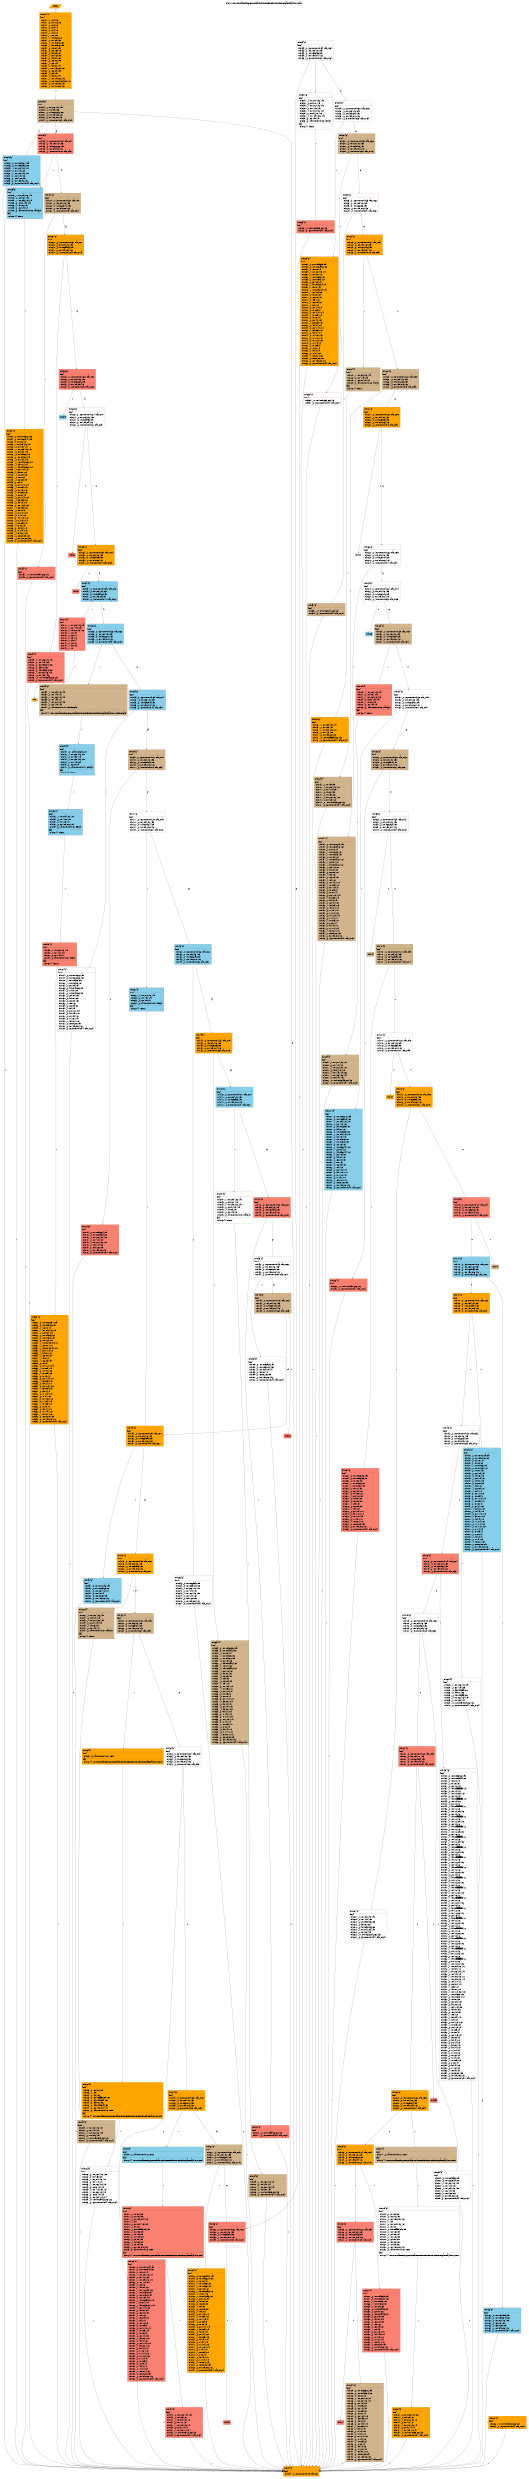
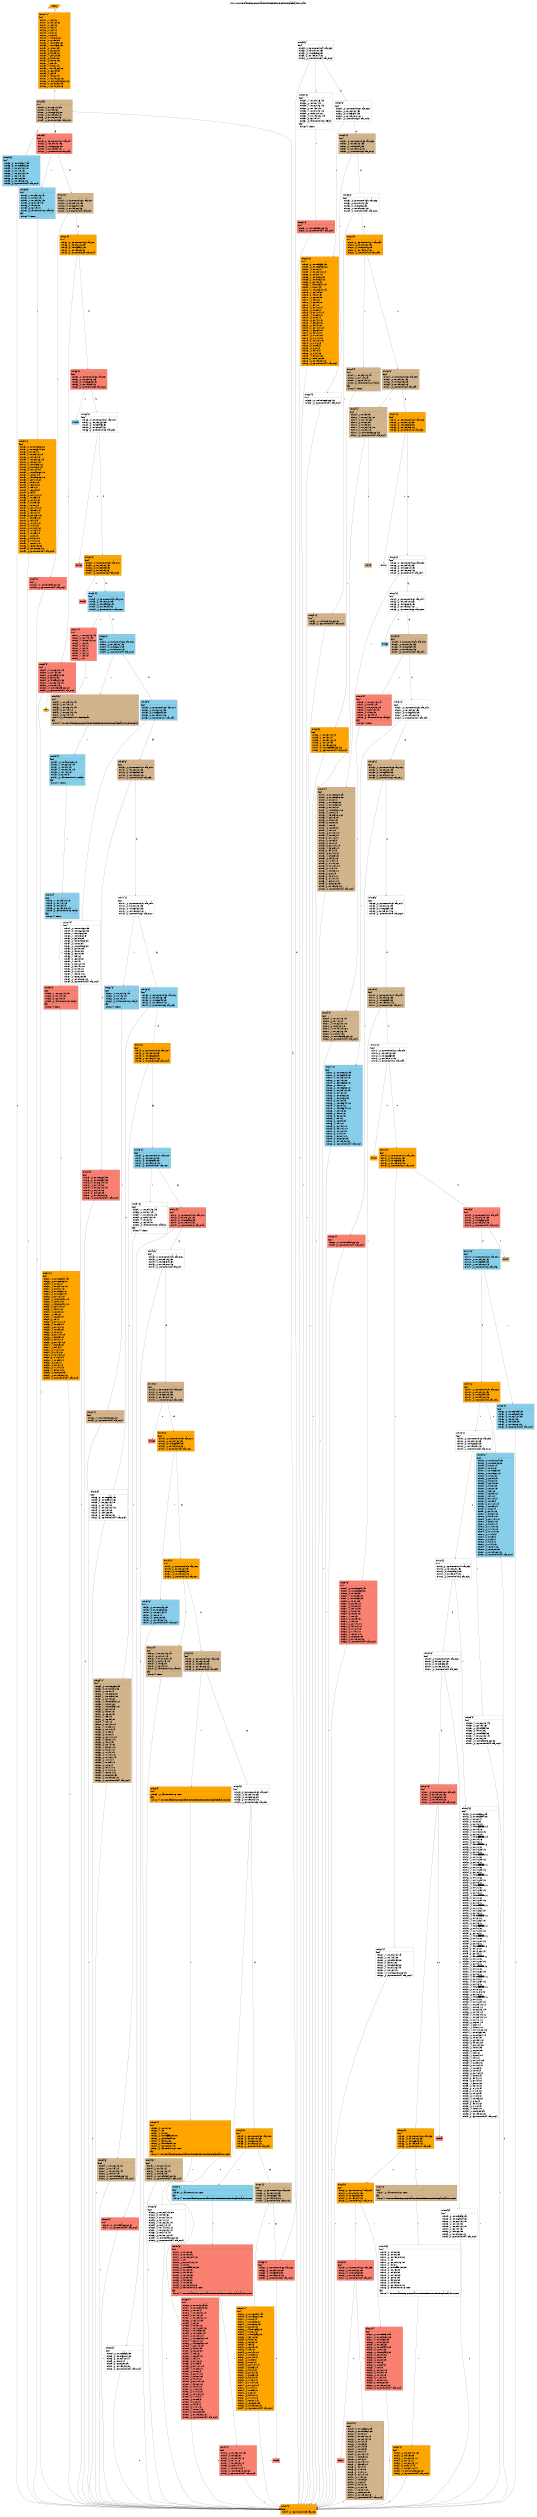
(380, 892) -> (368, 500)
(147, 1218) -> (122, 1210)
(440, 1564) -> (454, 1569)
(507, 2422) -> (105, 1417)
